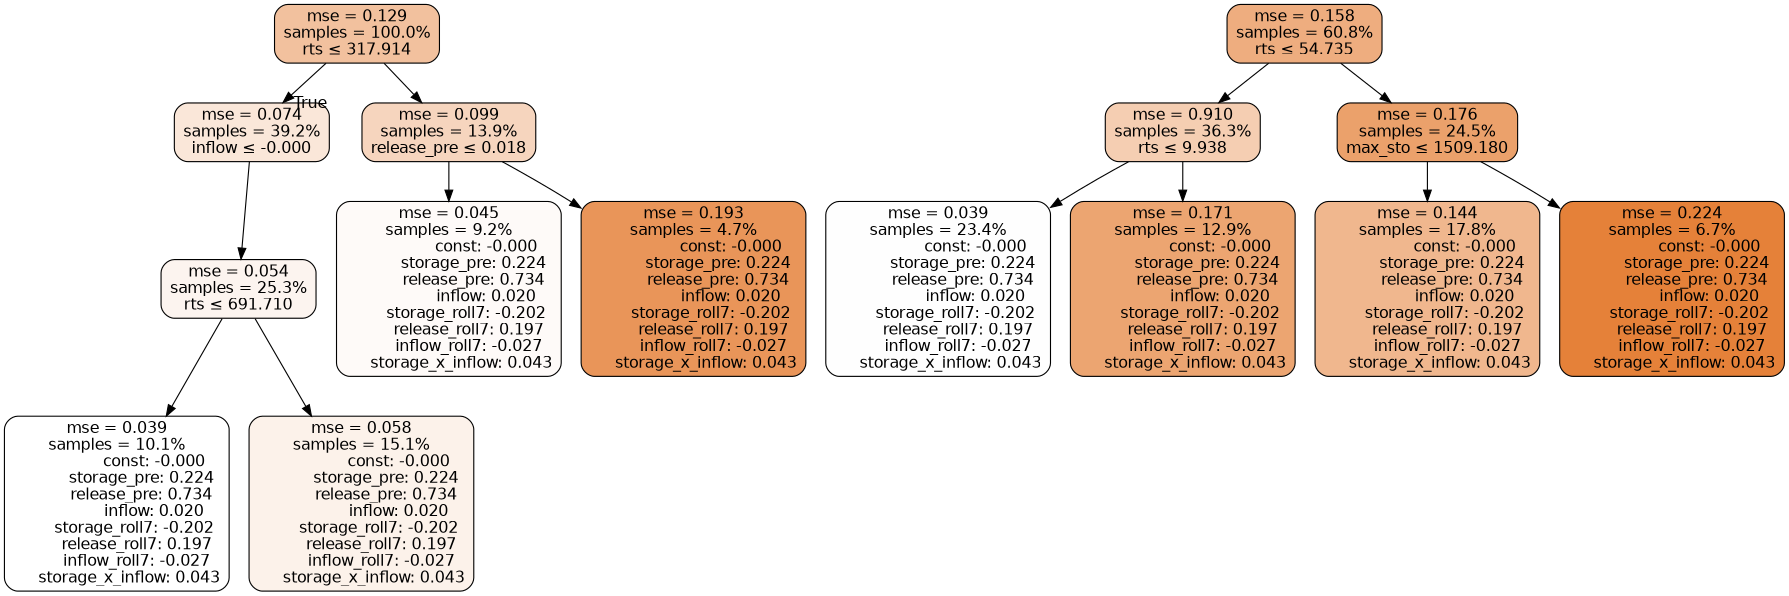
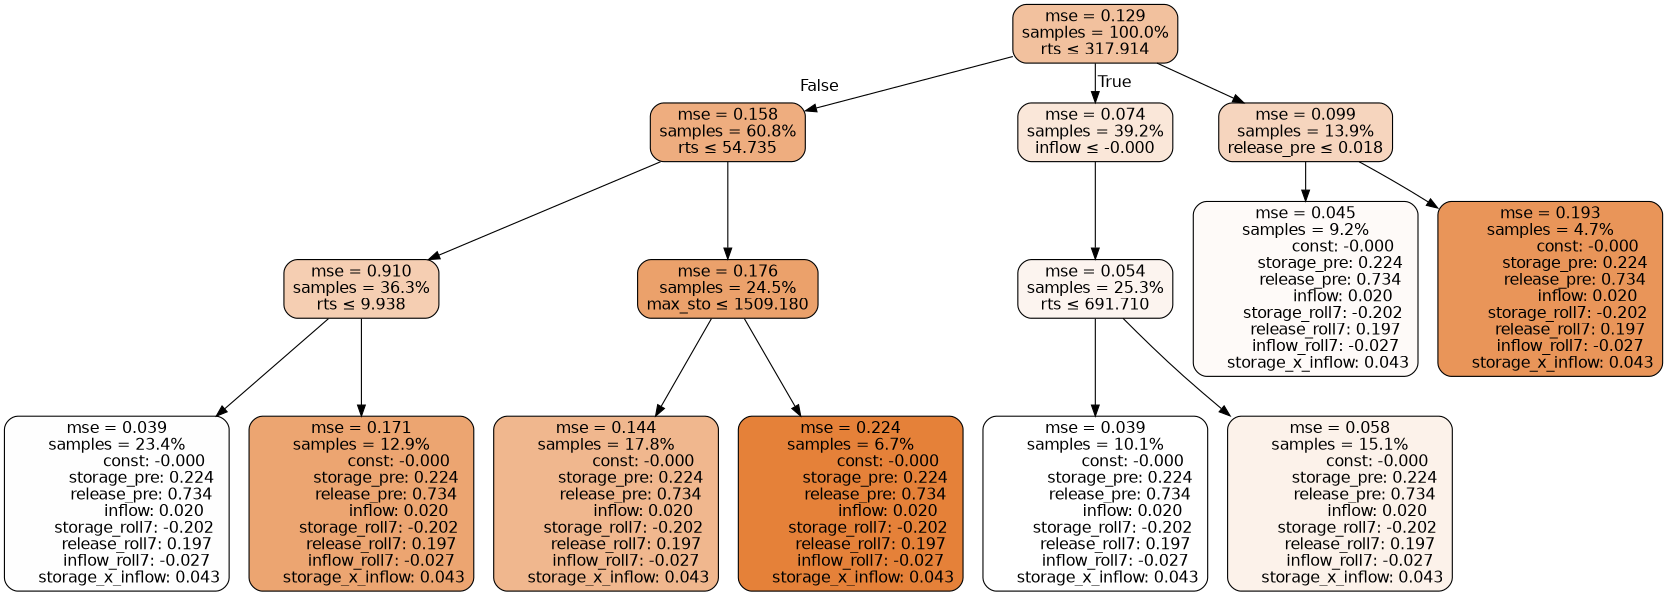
none -> (915, 82)
